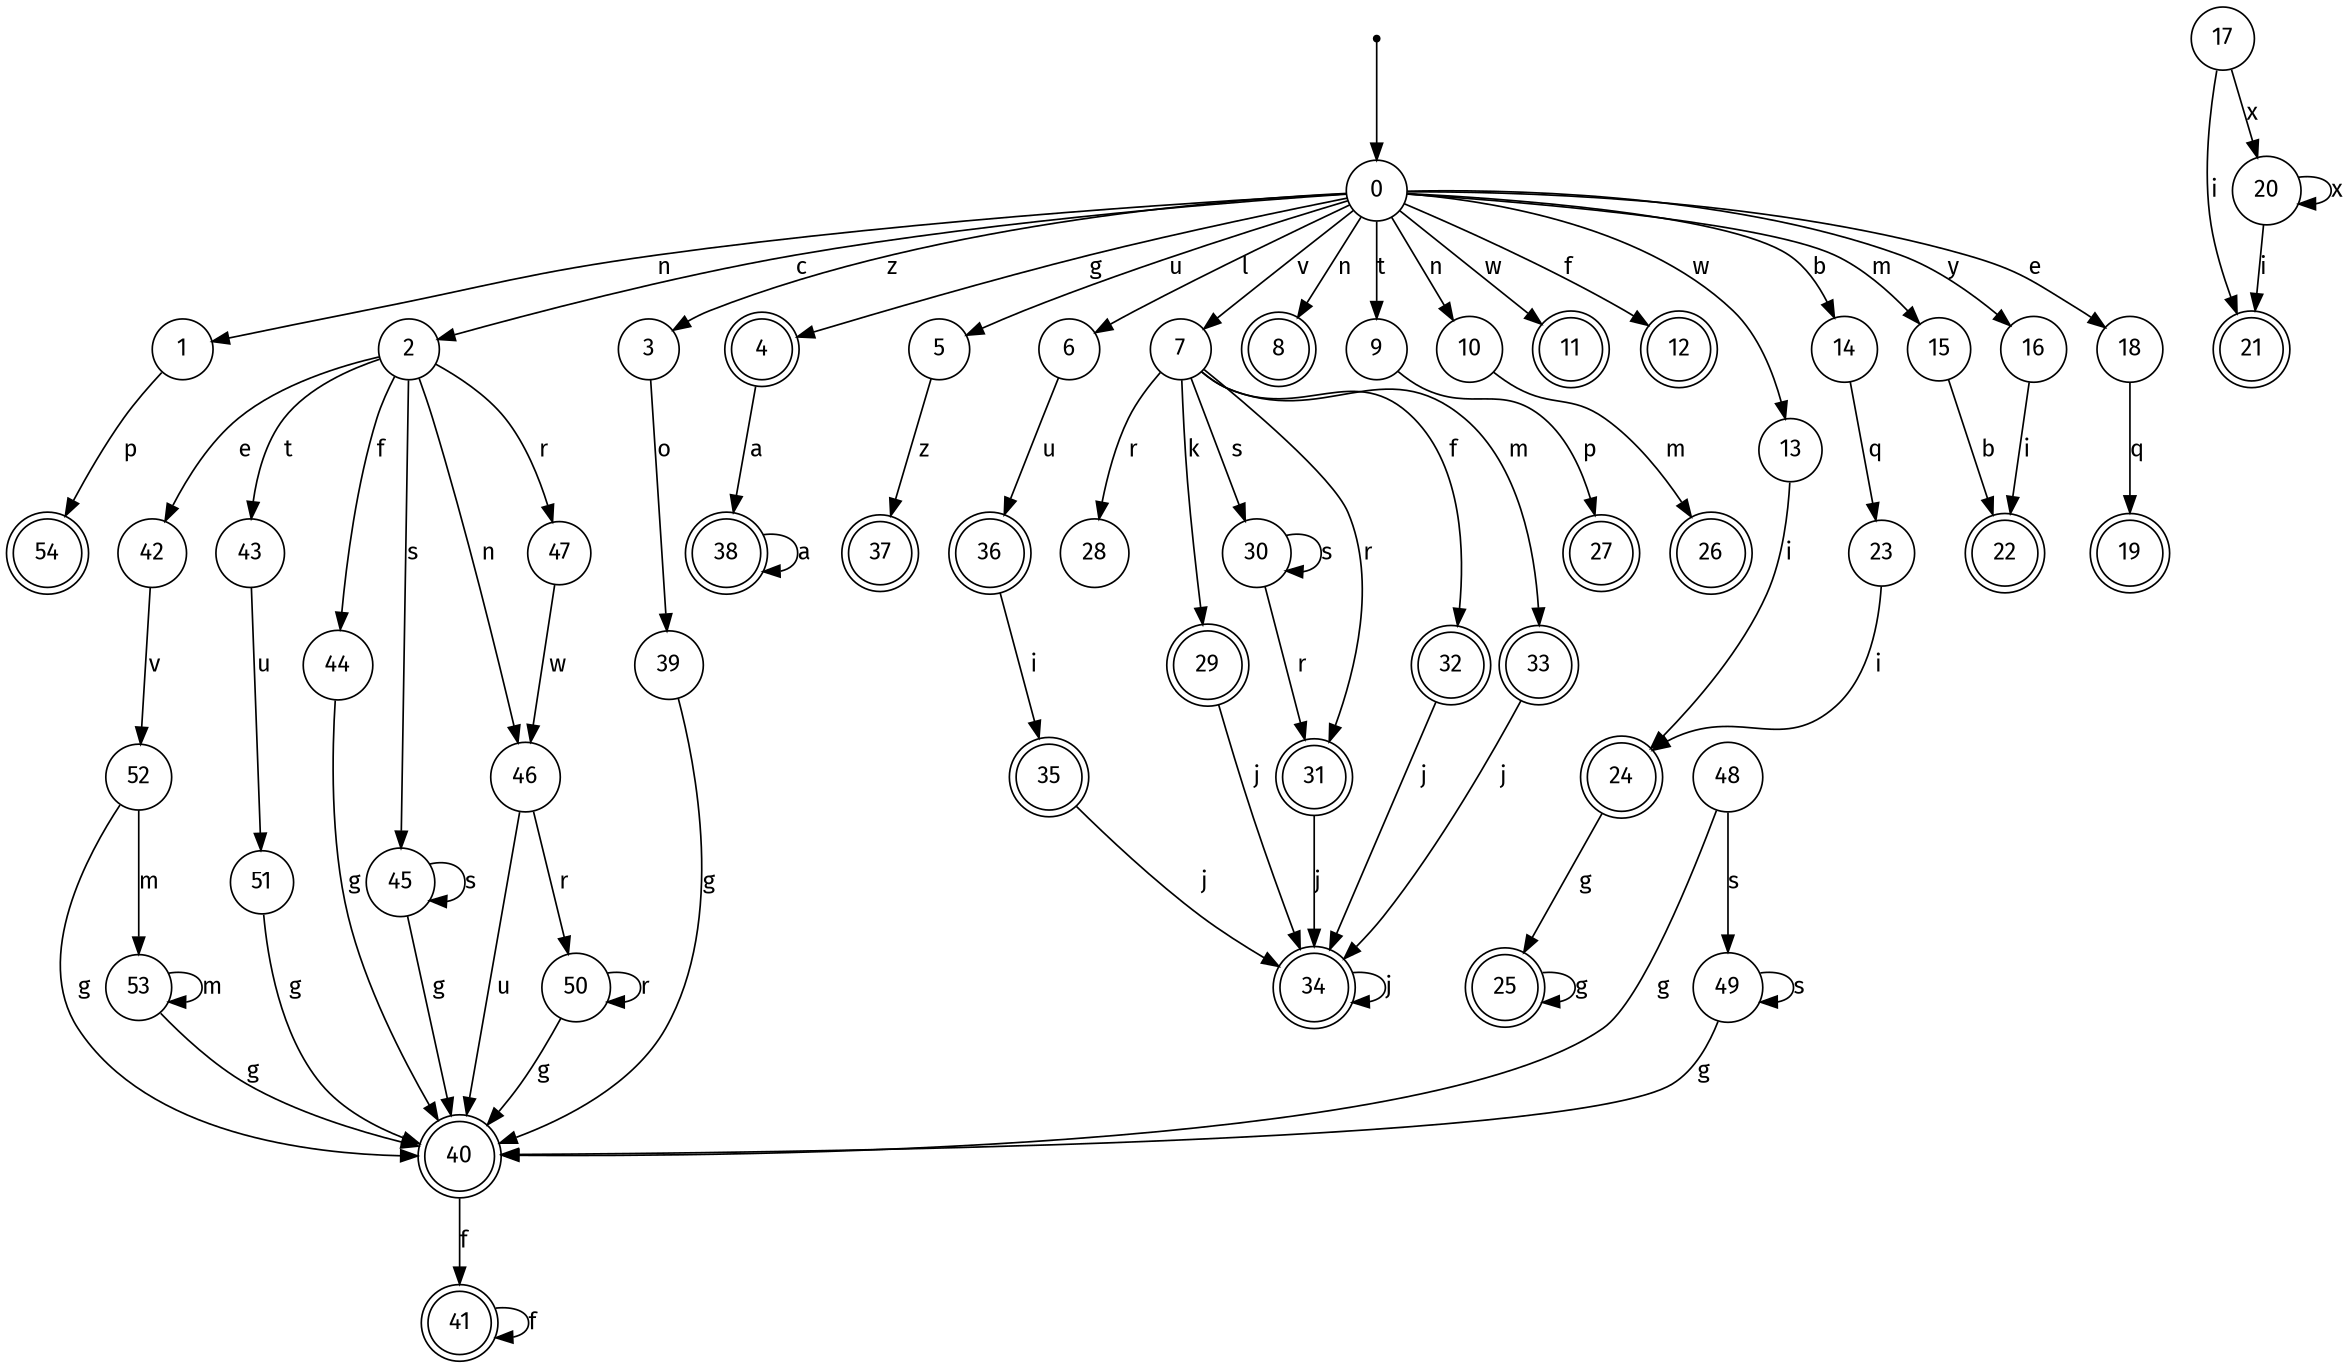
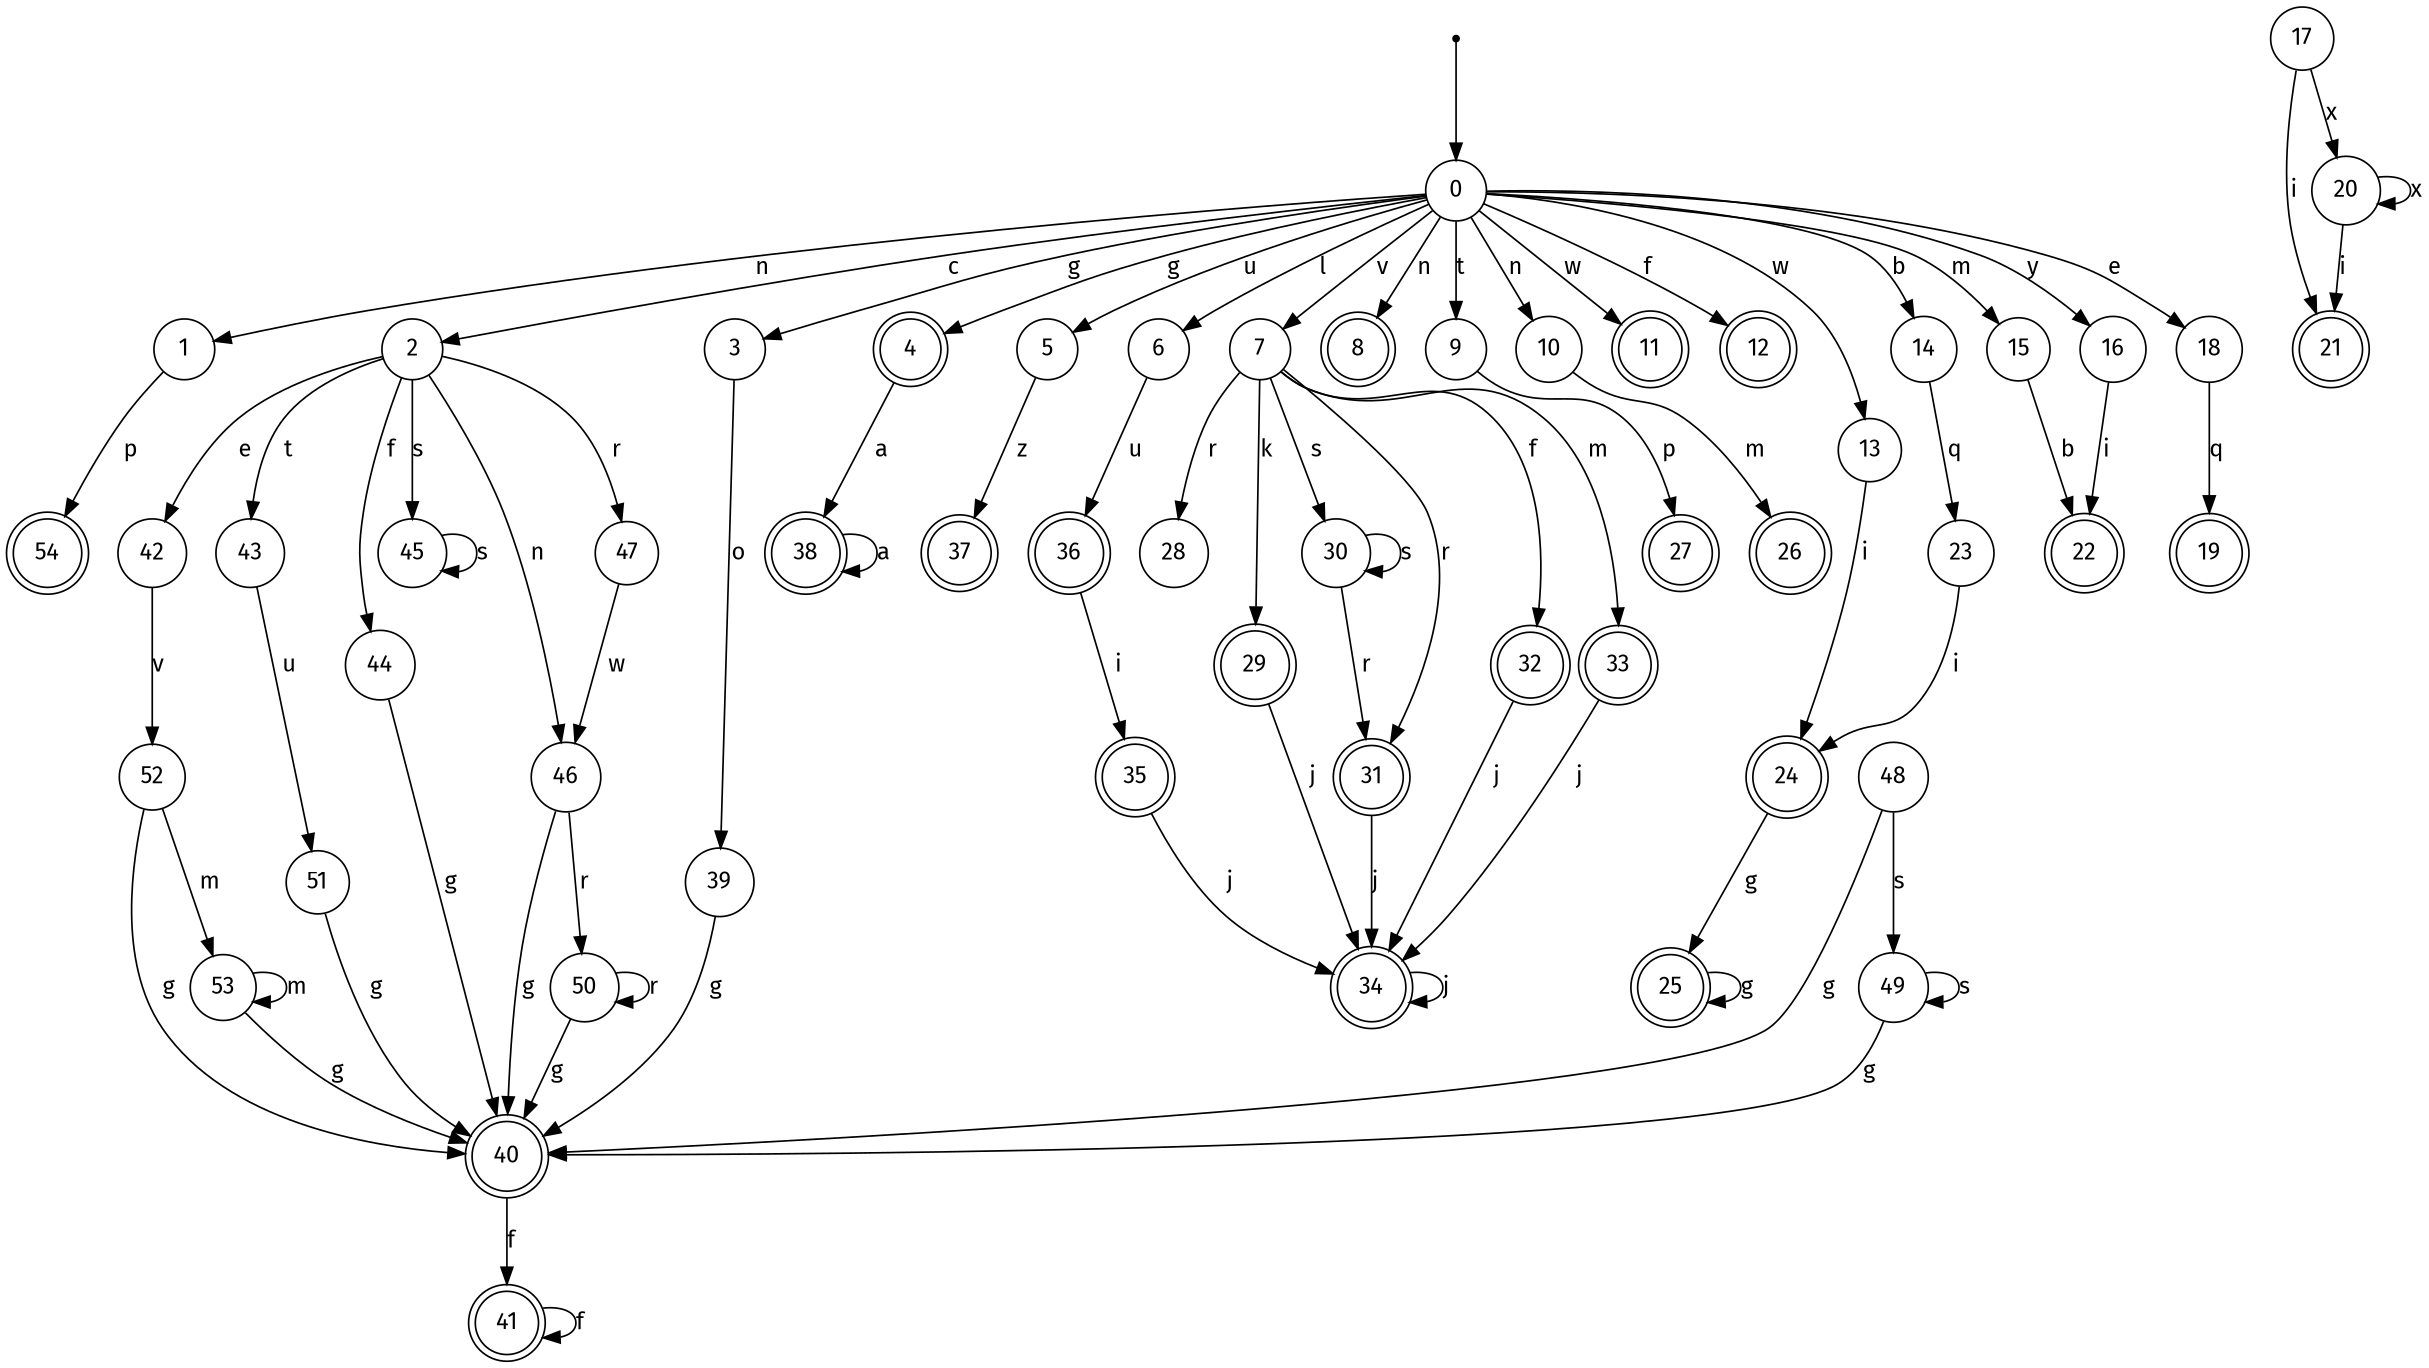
(893, 268) -> (1074, 268)
(504, 988) -> (529, 988)
(427, 1007) -> none
